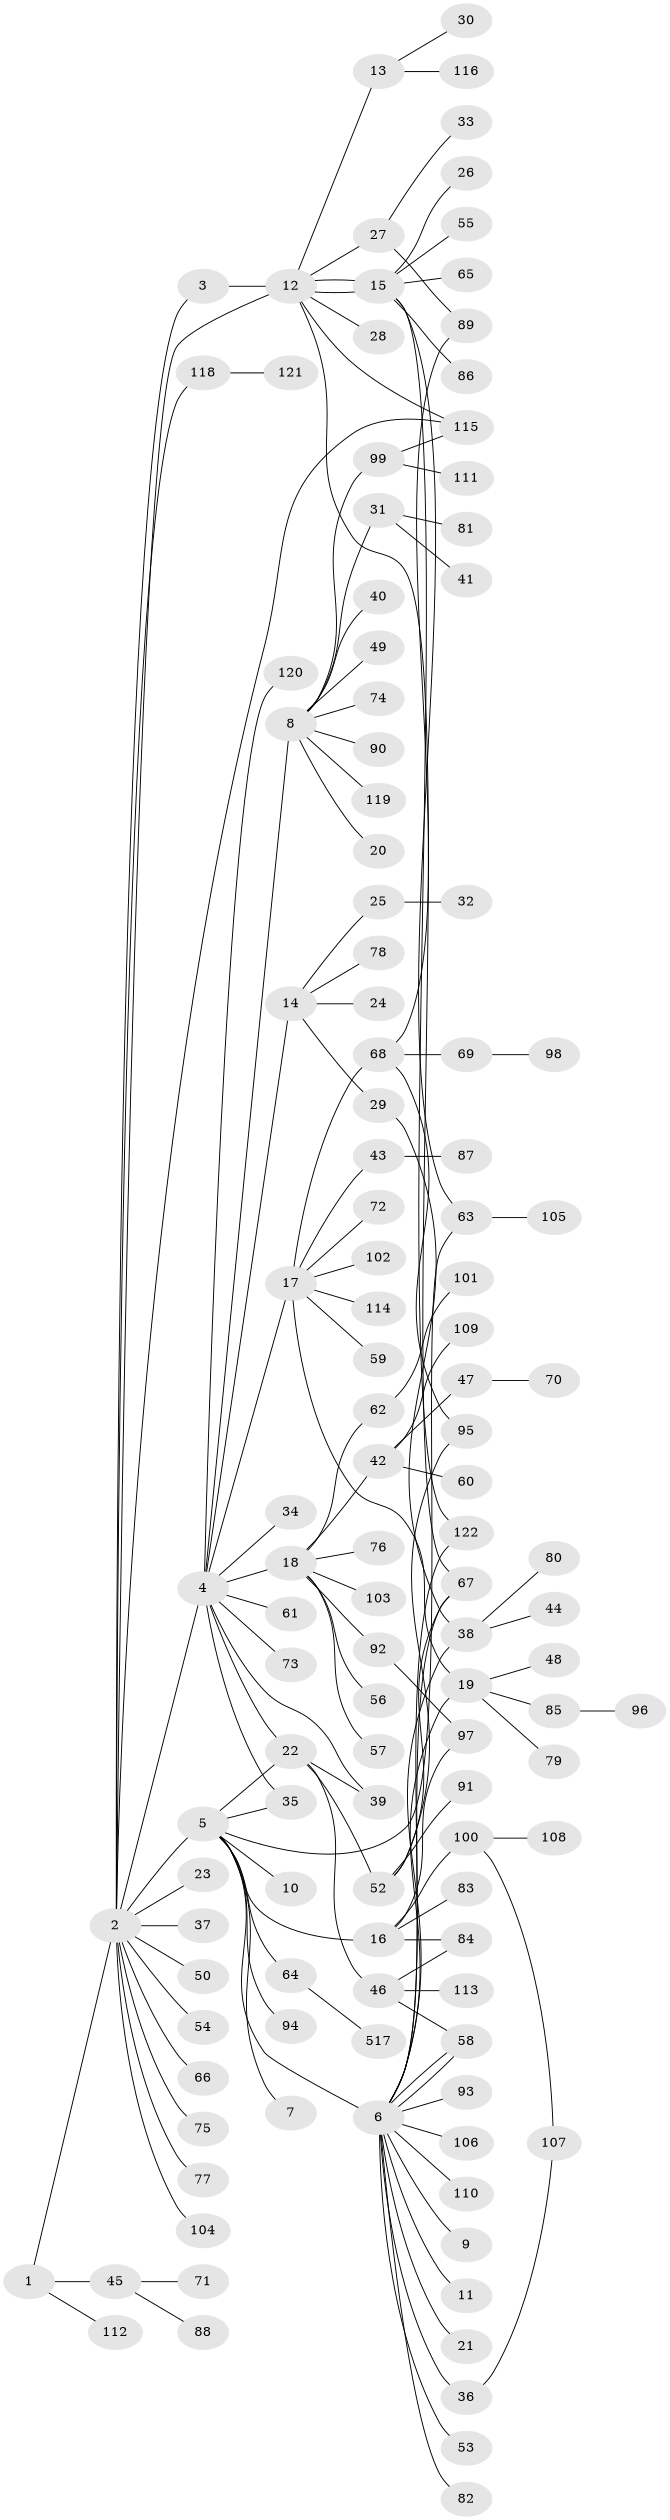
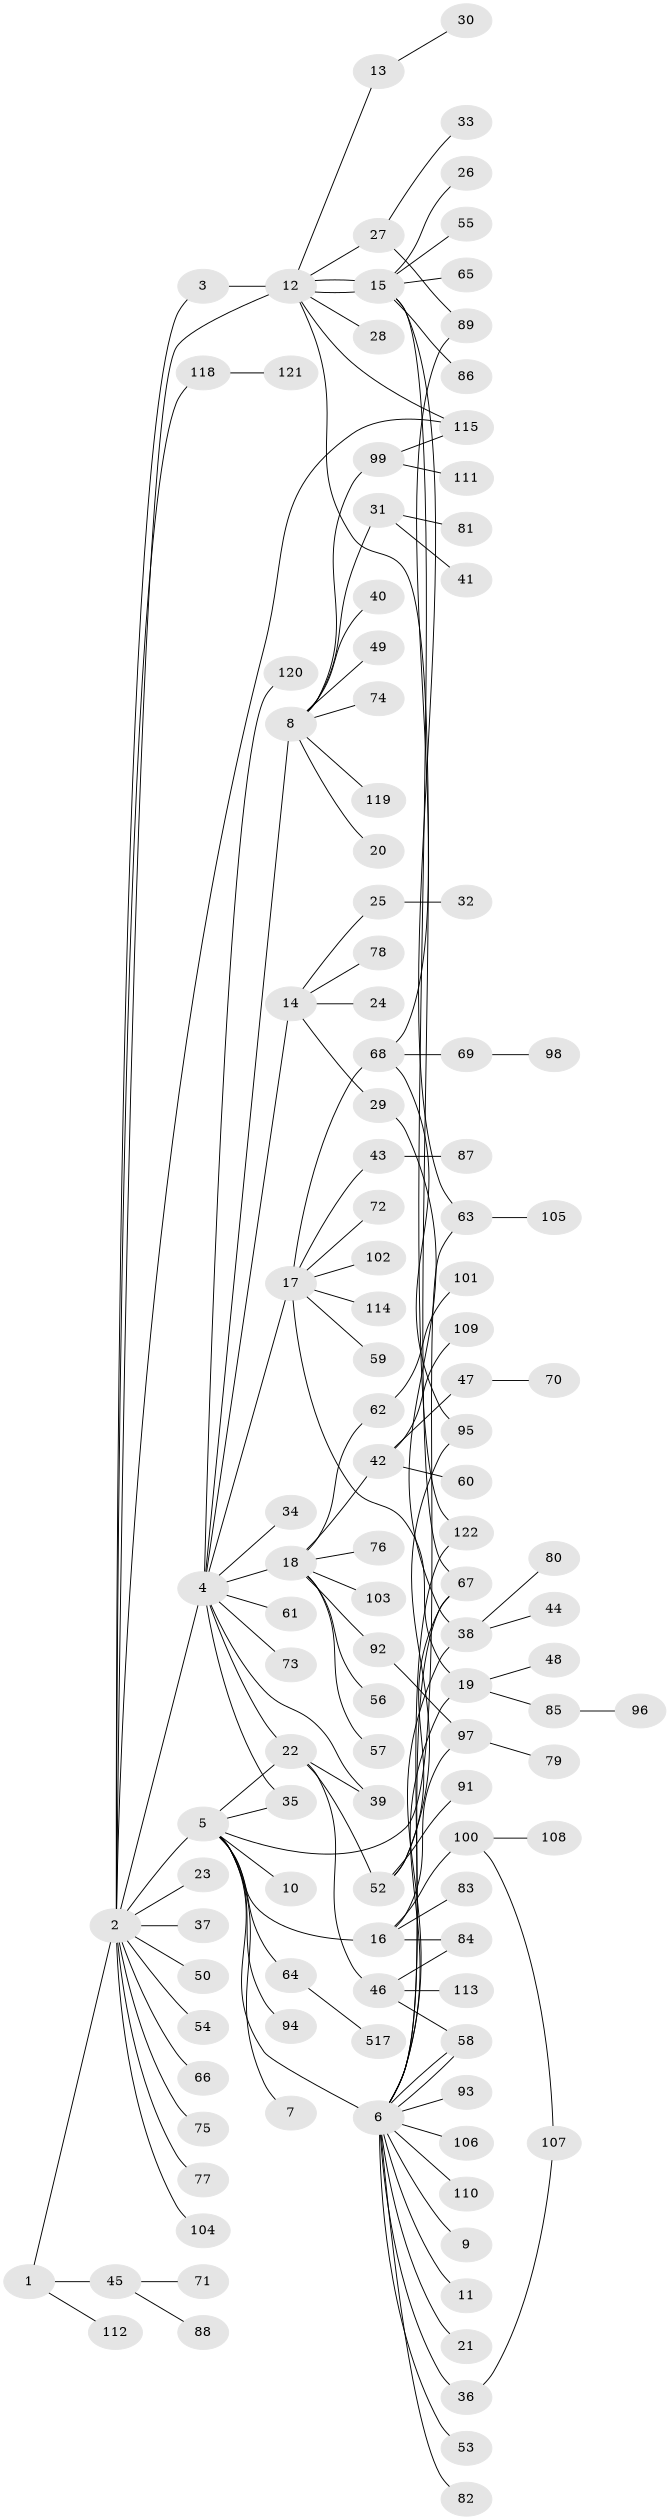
(466, 72) -> none
(379, 750) -> none
(510, 1724) -> (510, 1749)
